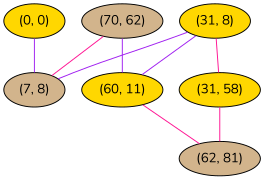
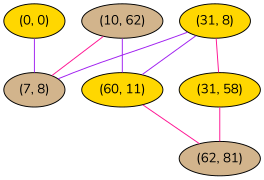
(122, 21) -> (122, 21)
